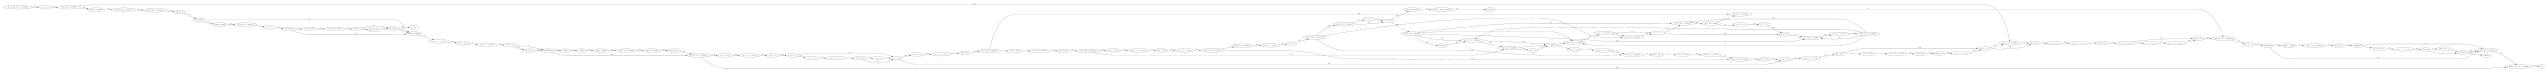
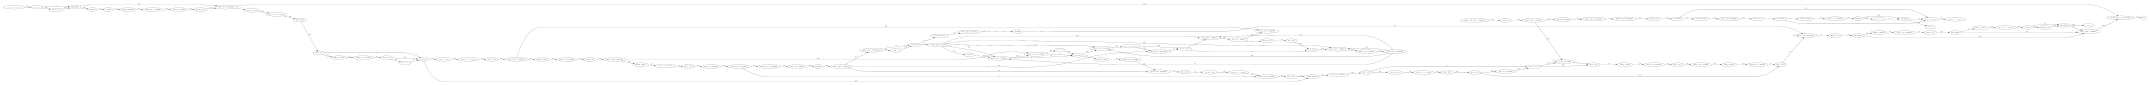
(2162, 39) -> (1630, 76)
(463, 43) -> none
